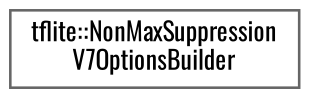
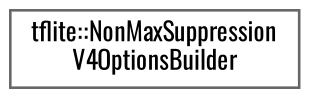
(155, 49) -> (155, 49)
